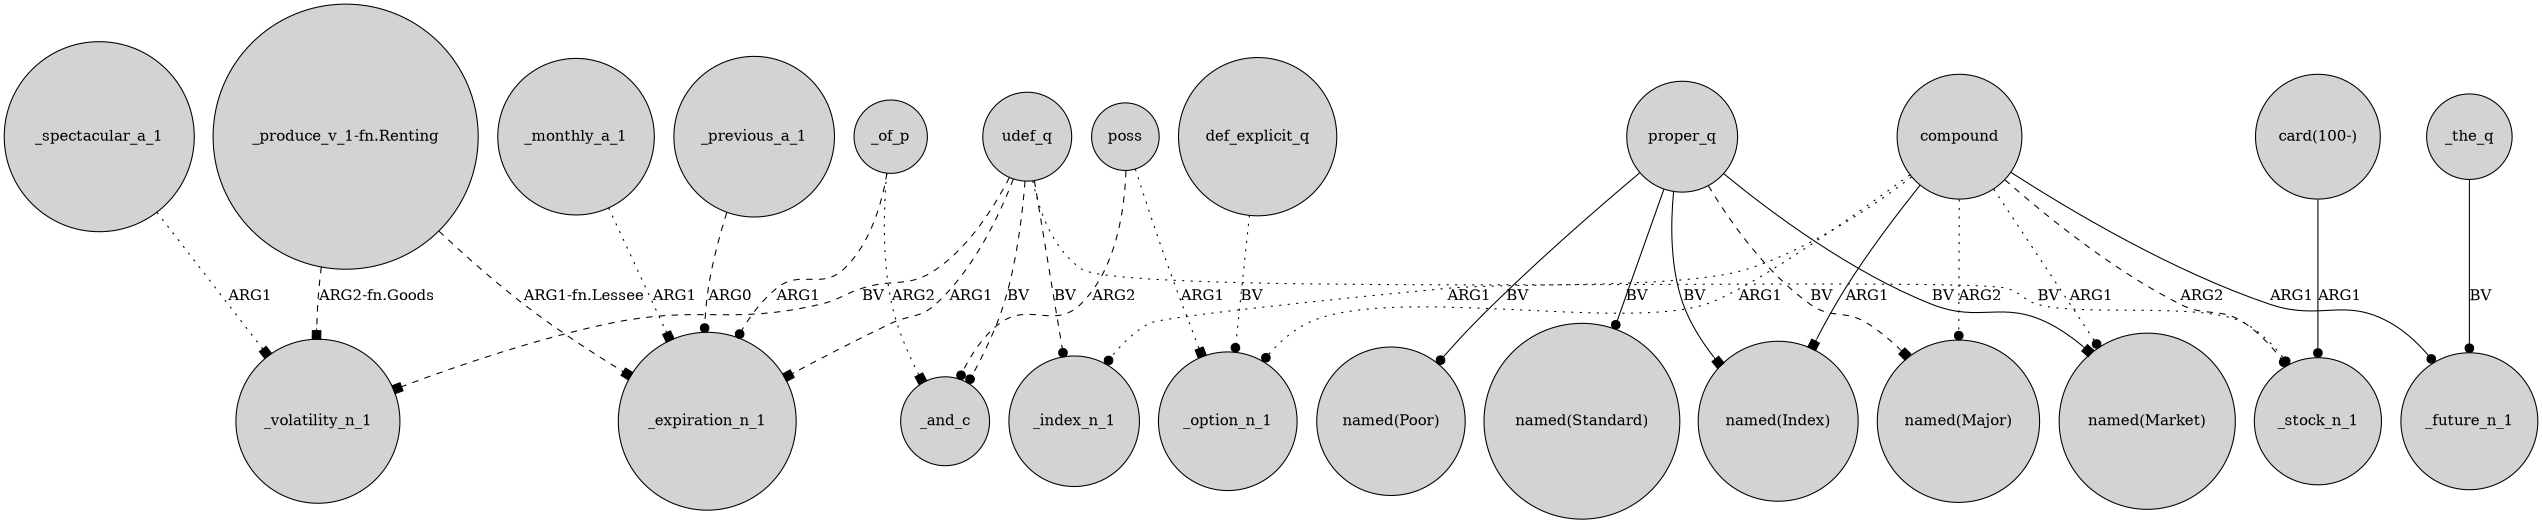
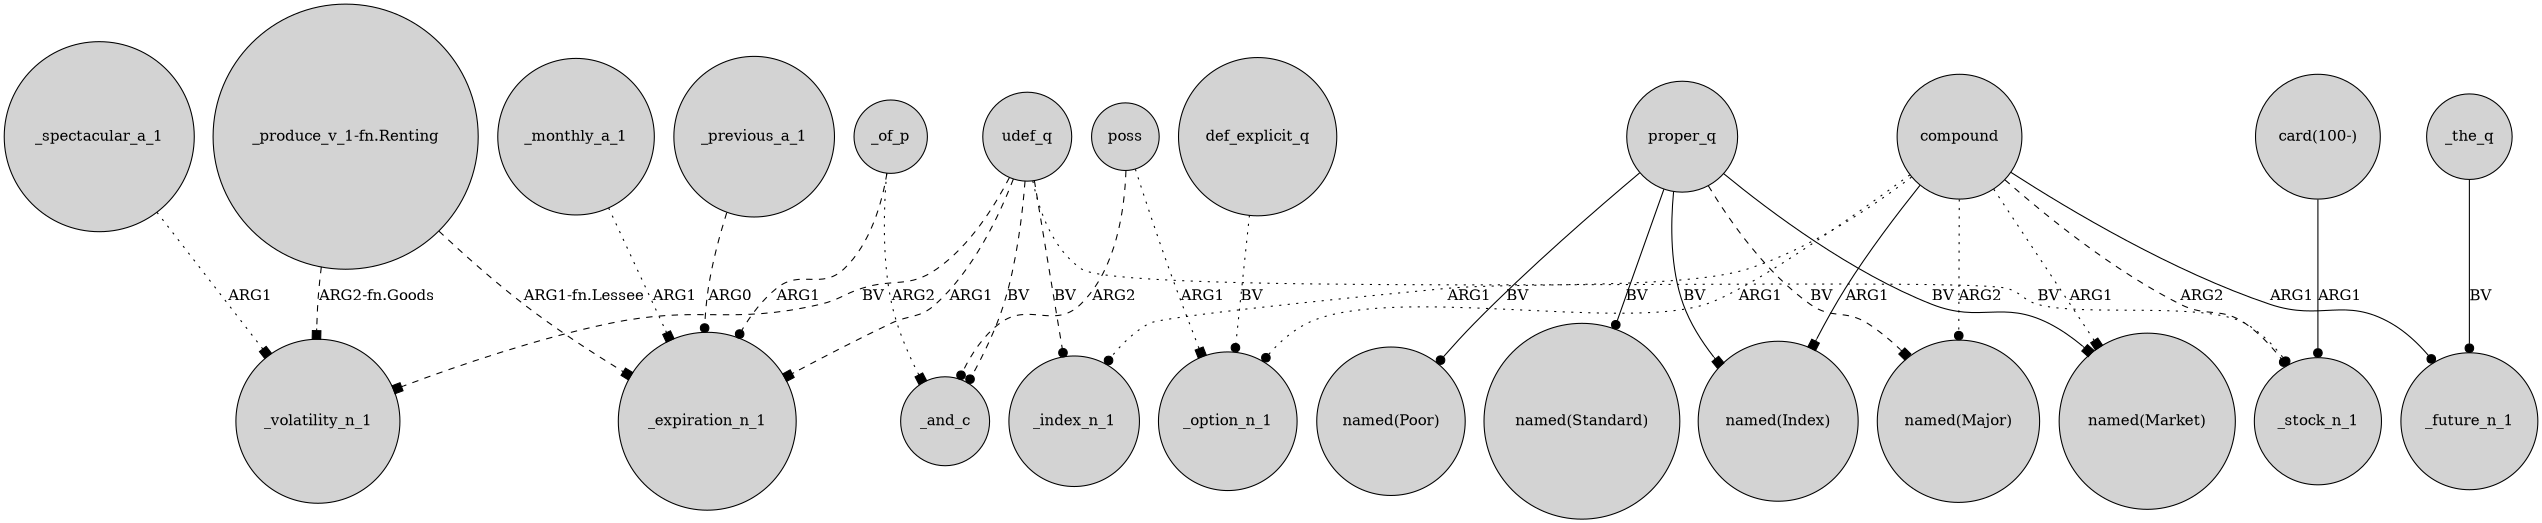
(2044, 265) -> (2043, 264)
